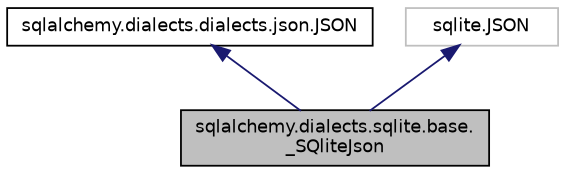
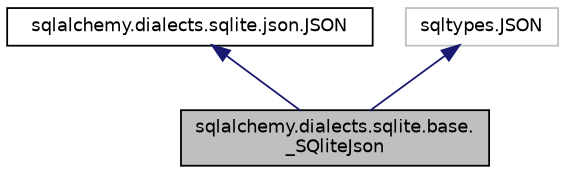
(190, 27) -> (190, 27)
(482, 27) -> (482, 27)
